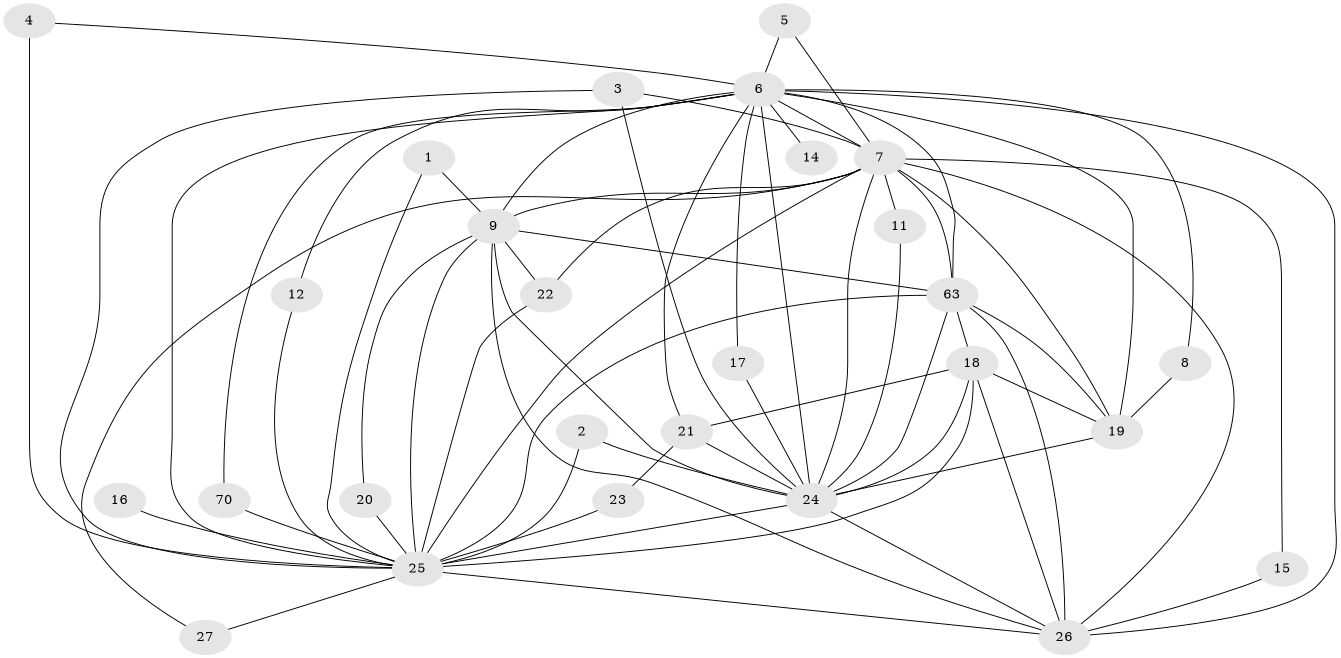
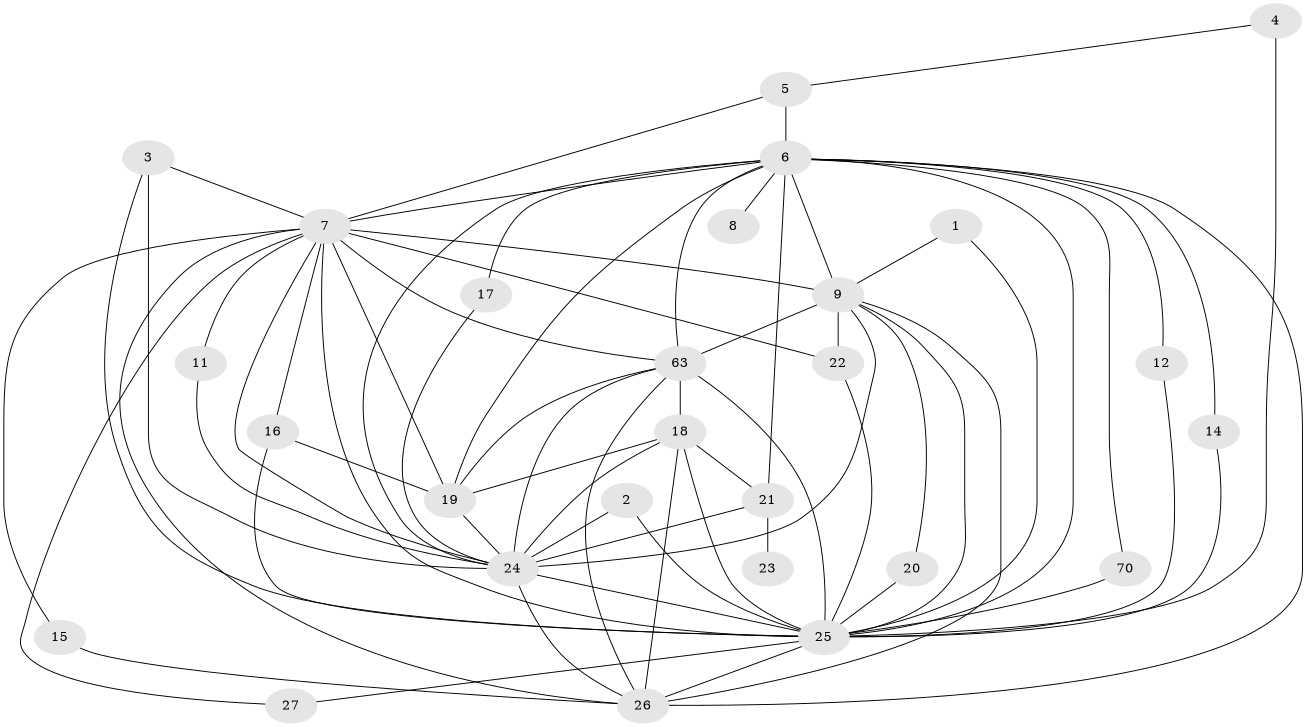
(395, 47) -> (1031, 55)
none -> (299, 329)
(1151, 398) -> (362, 466)
(535, 533) -> (1178, 595)
